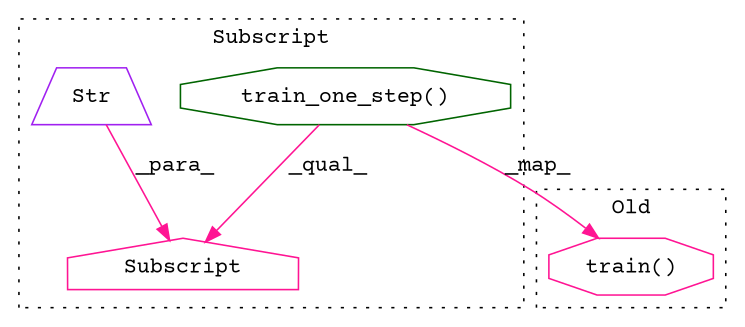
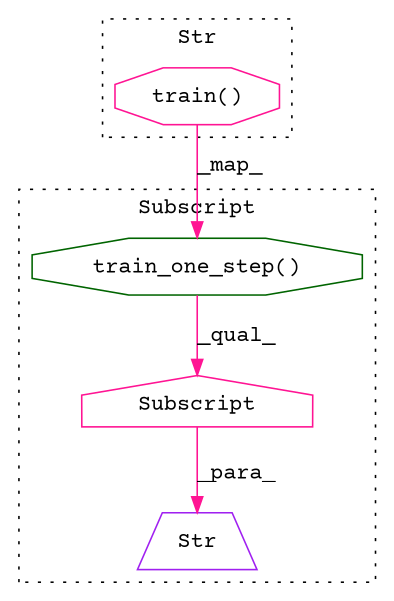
(499, 171) -> (197, 173)
(134, 175) -> (197, 462)
(631, 207) -> (197, 37)
